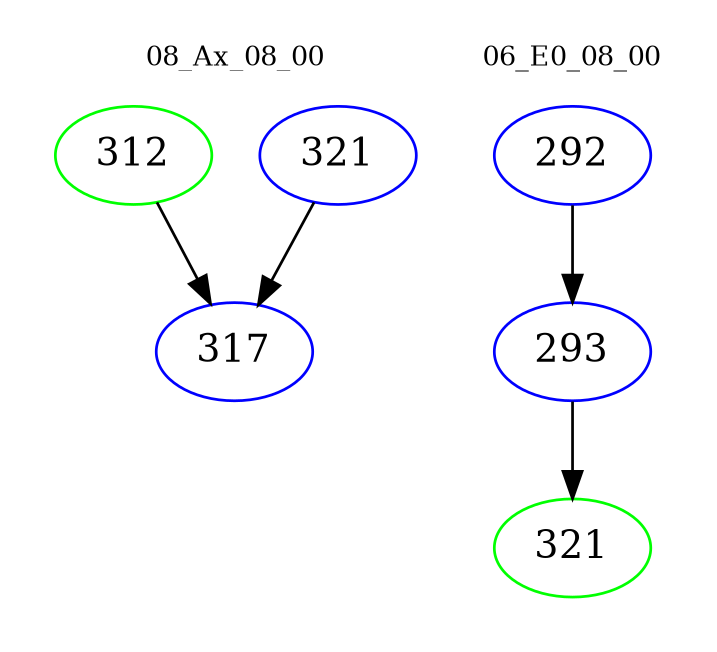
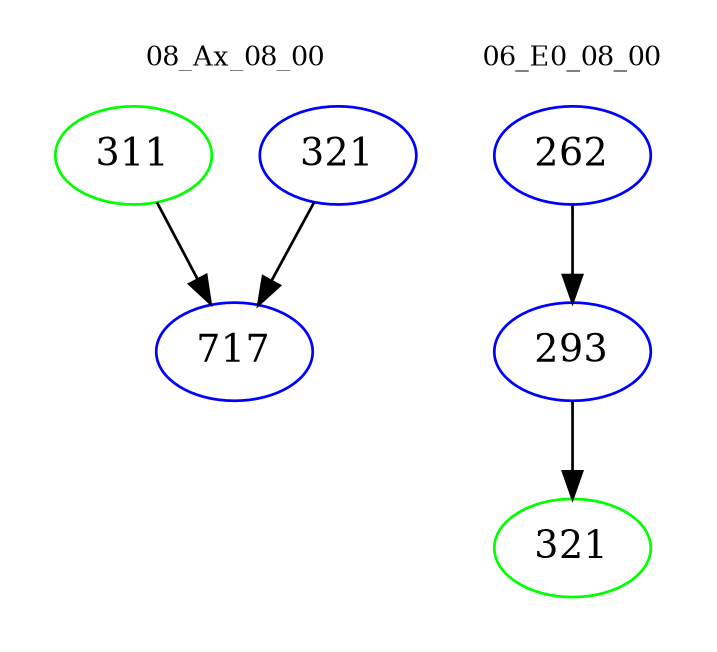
(134, 155) -> (134, 155)
(573, 155) -> (573, 155)
(234, 352) -> (234, 352)
